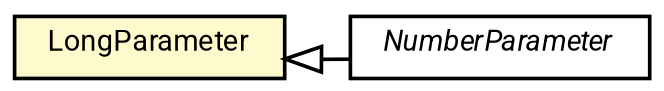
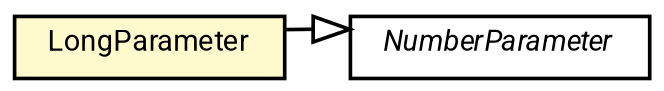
(336, 59) -> (299, 29)
